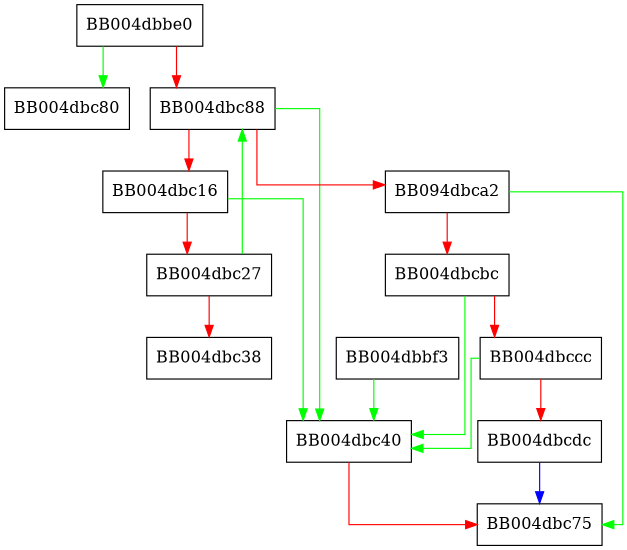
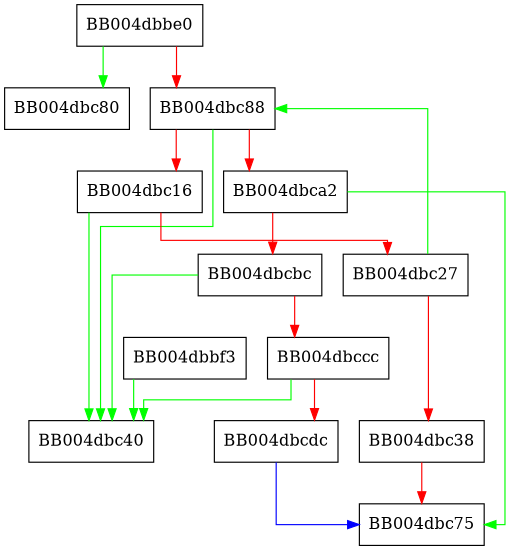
(447, 192) -> (285, 192)
(376, 525) -> (422, 477)
